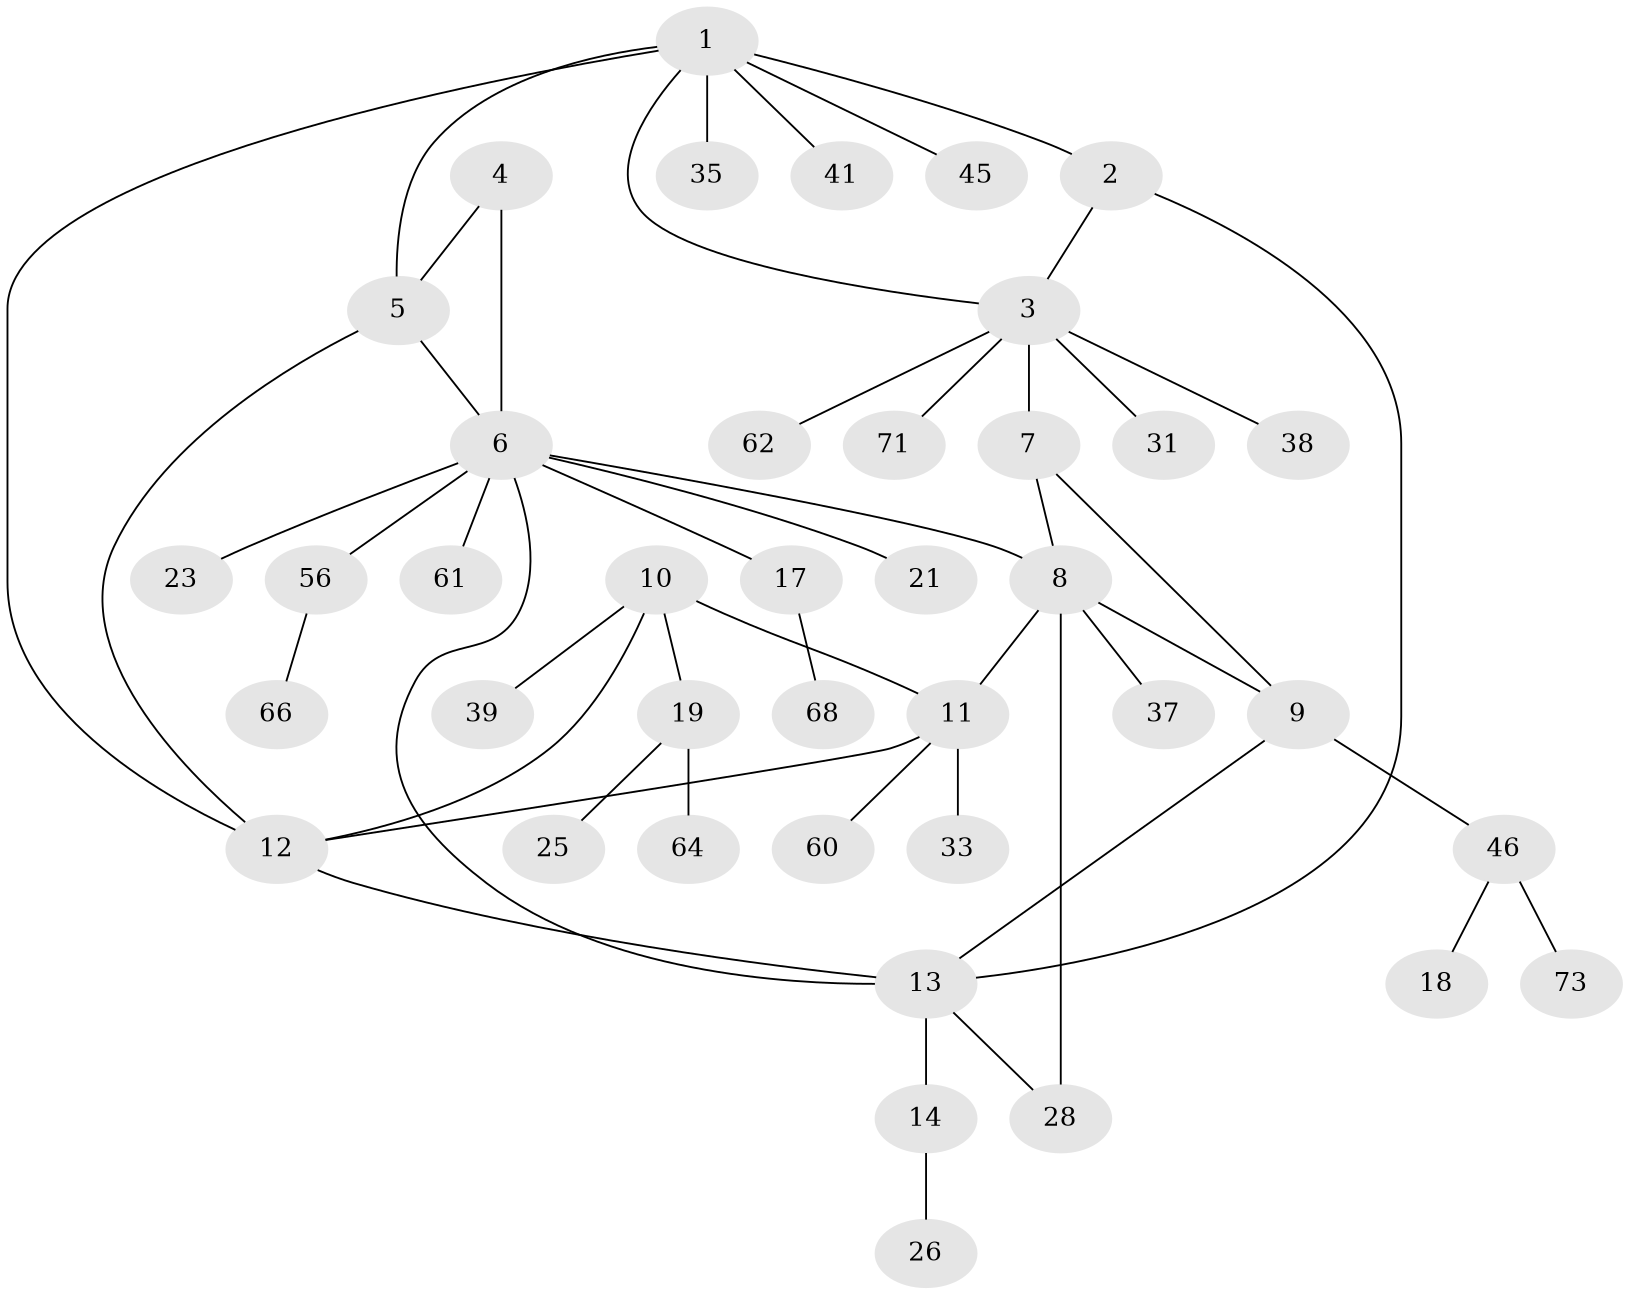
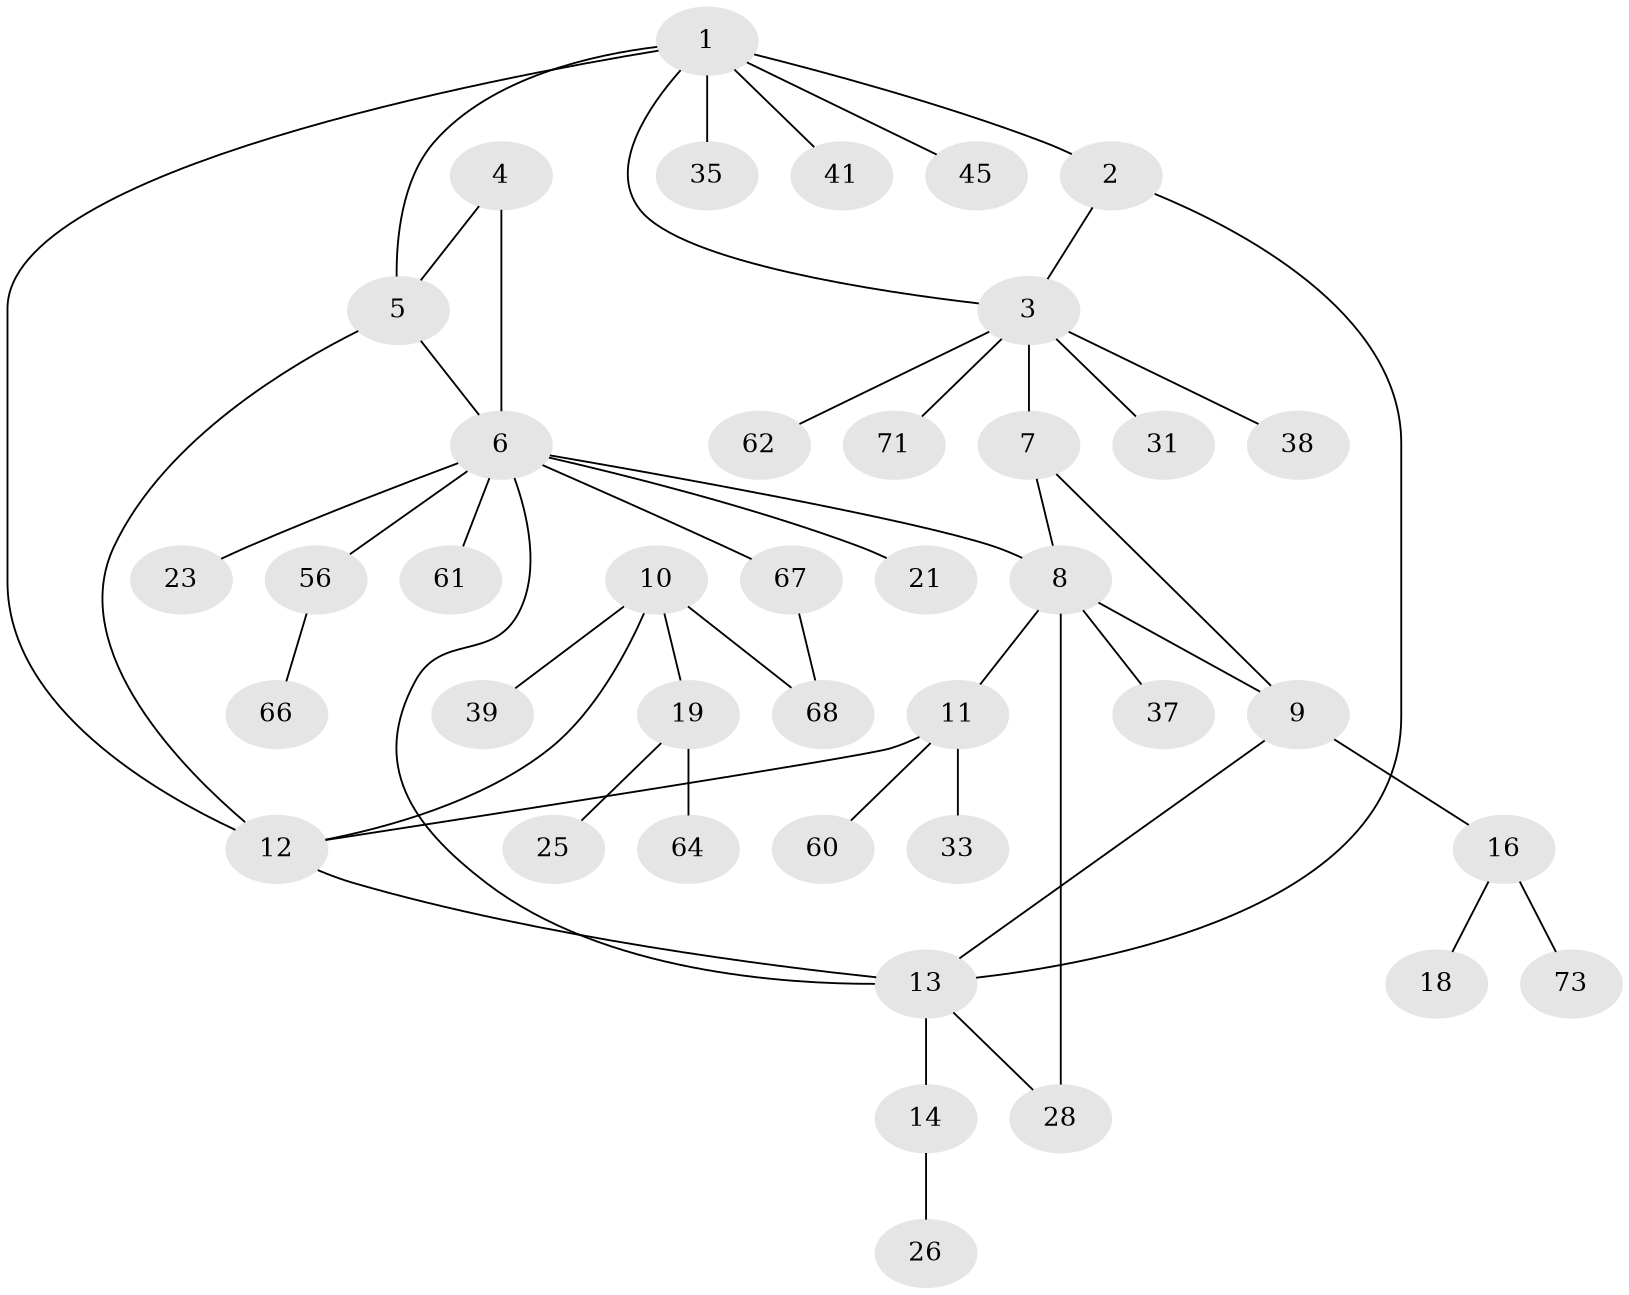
(791, 580) -> (791, 580)
(790, 641) -> (740, 647)
(1504, 849) -> (1504, 849)
